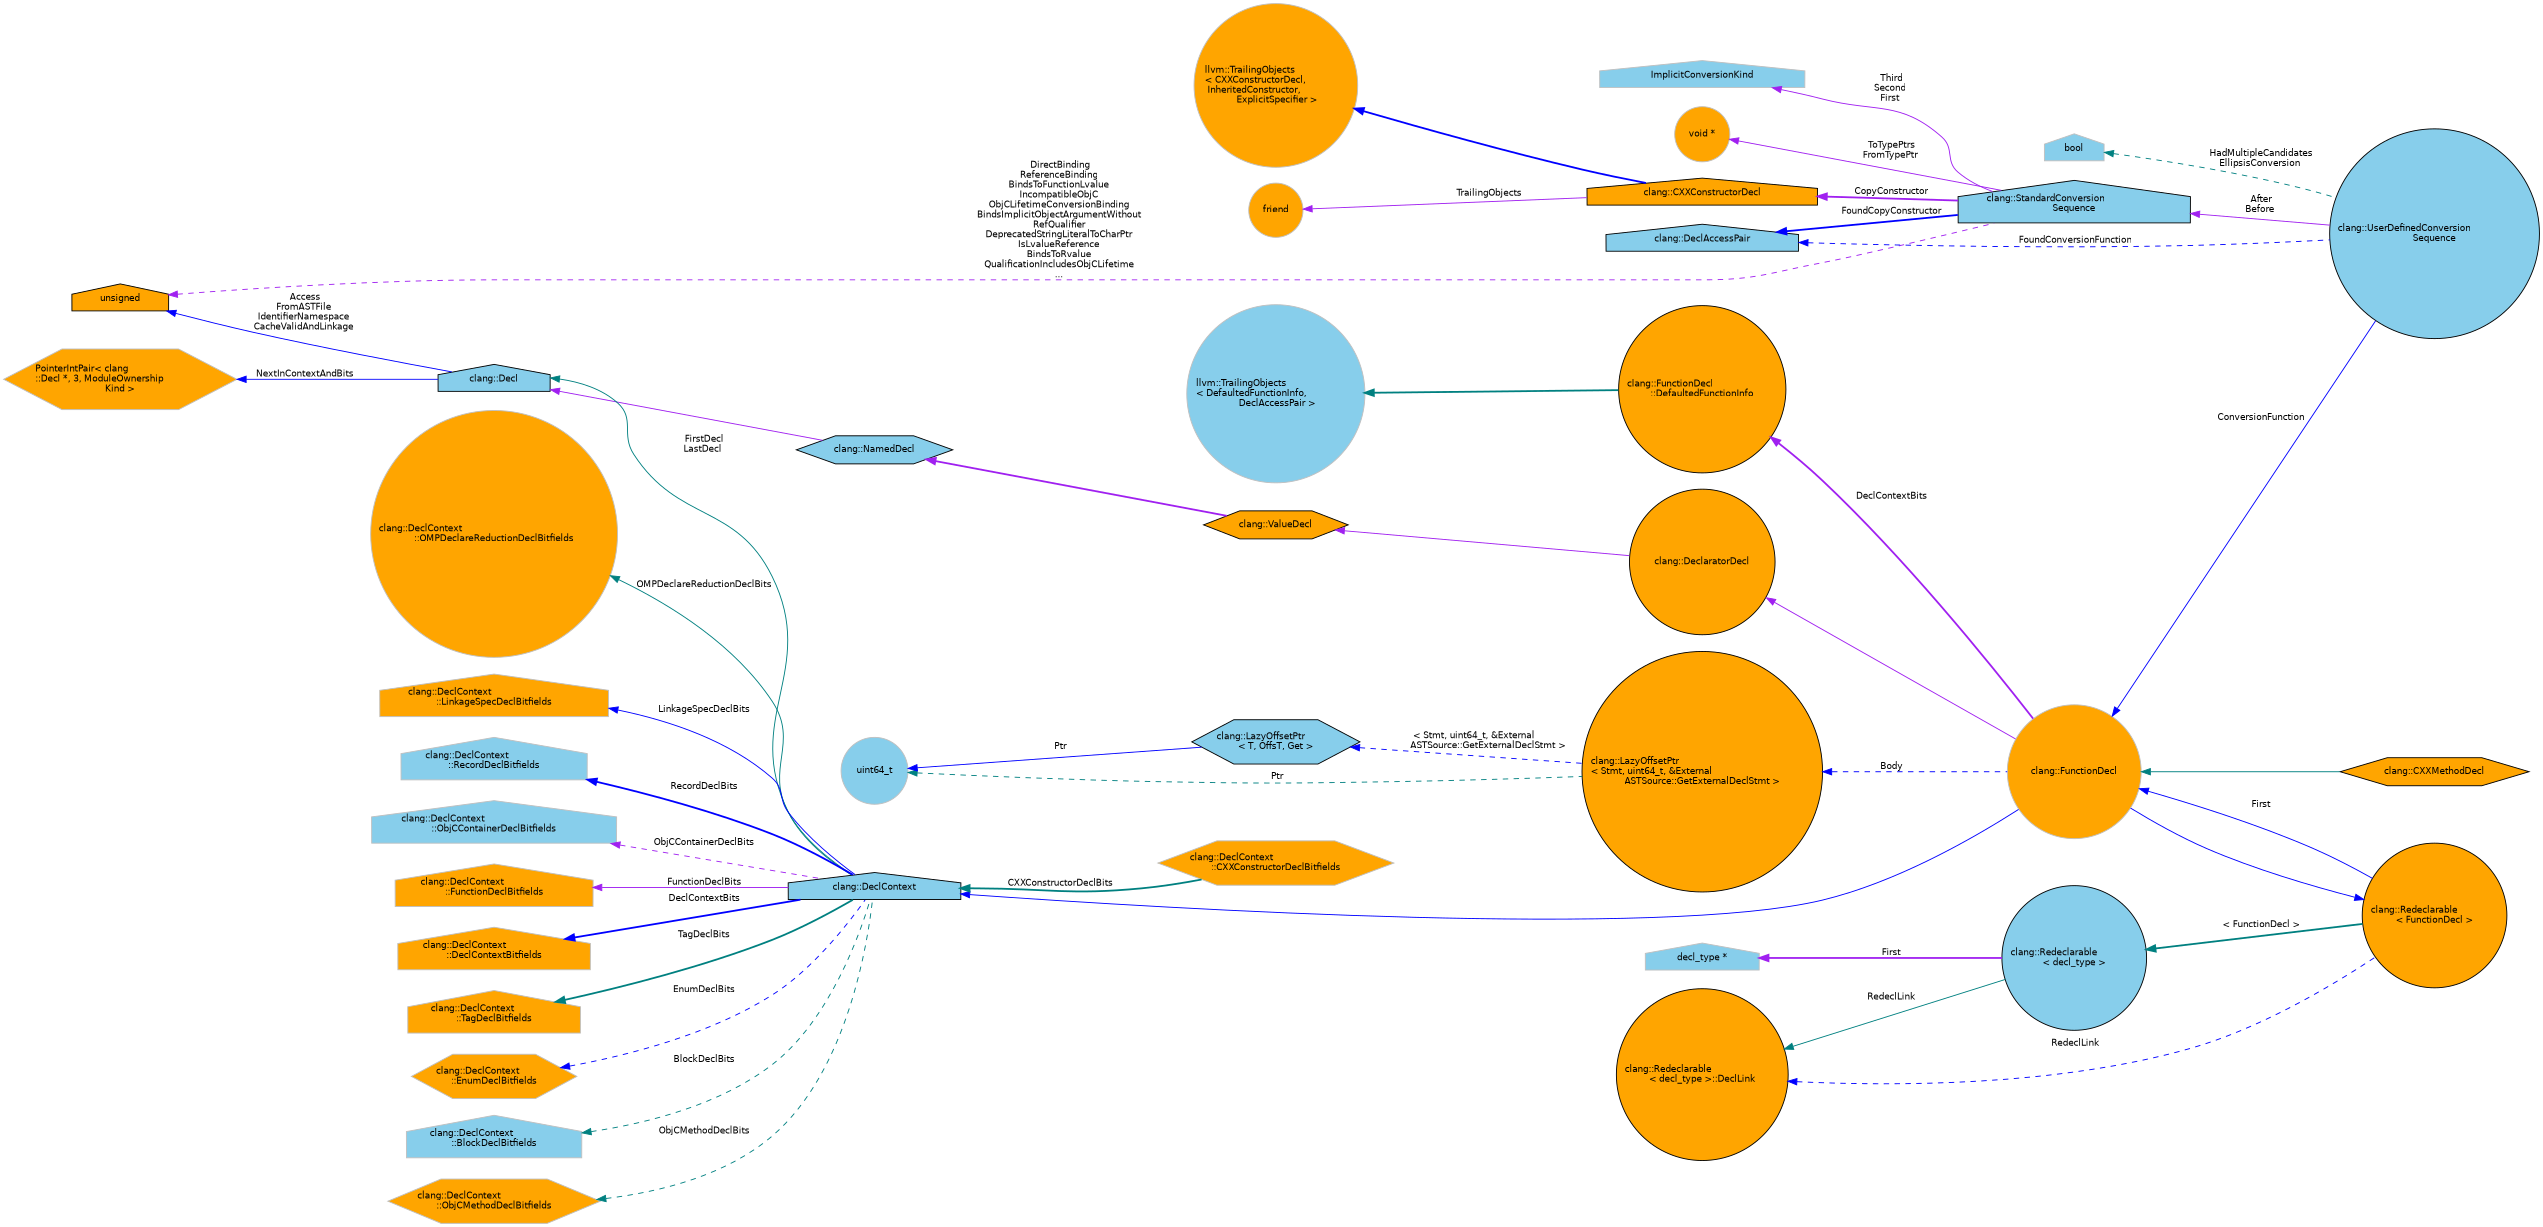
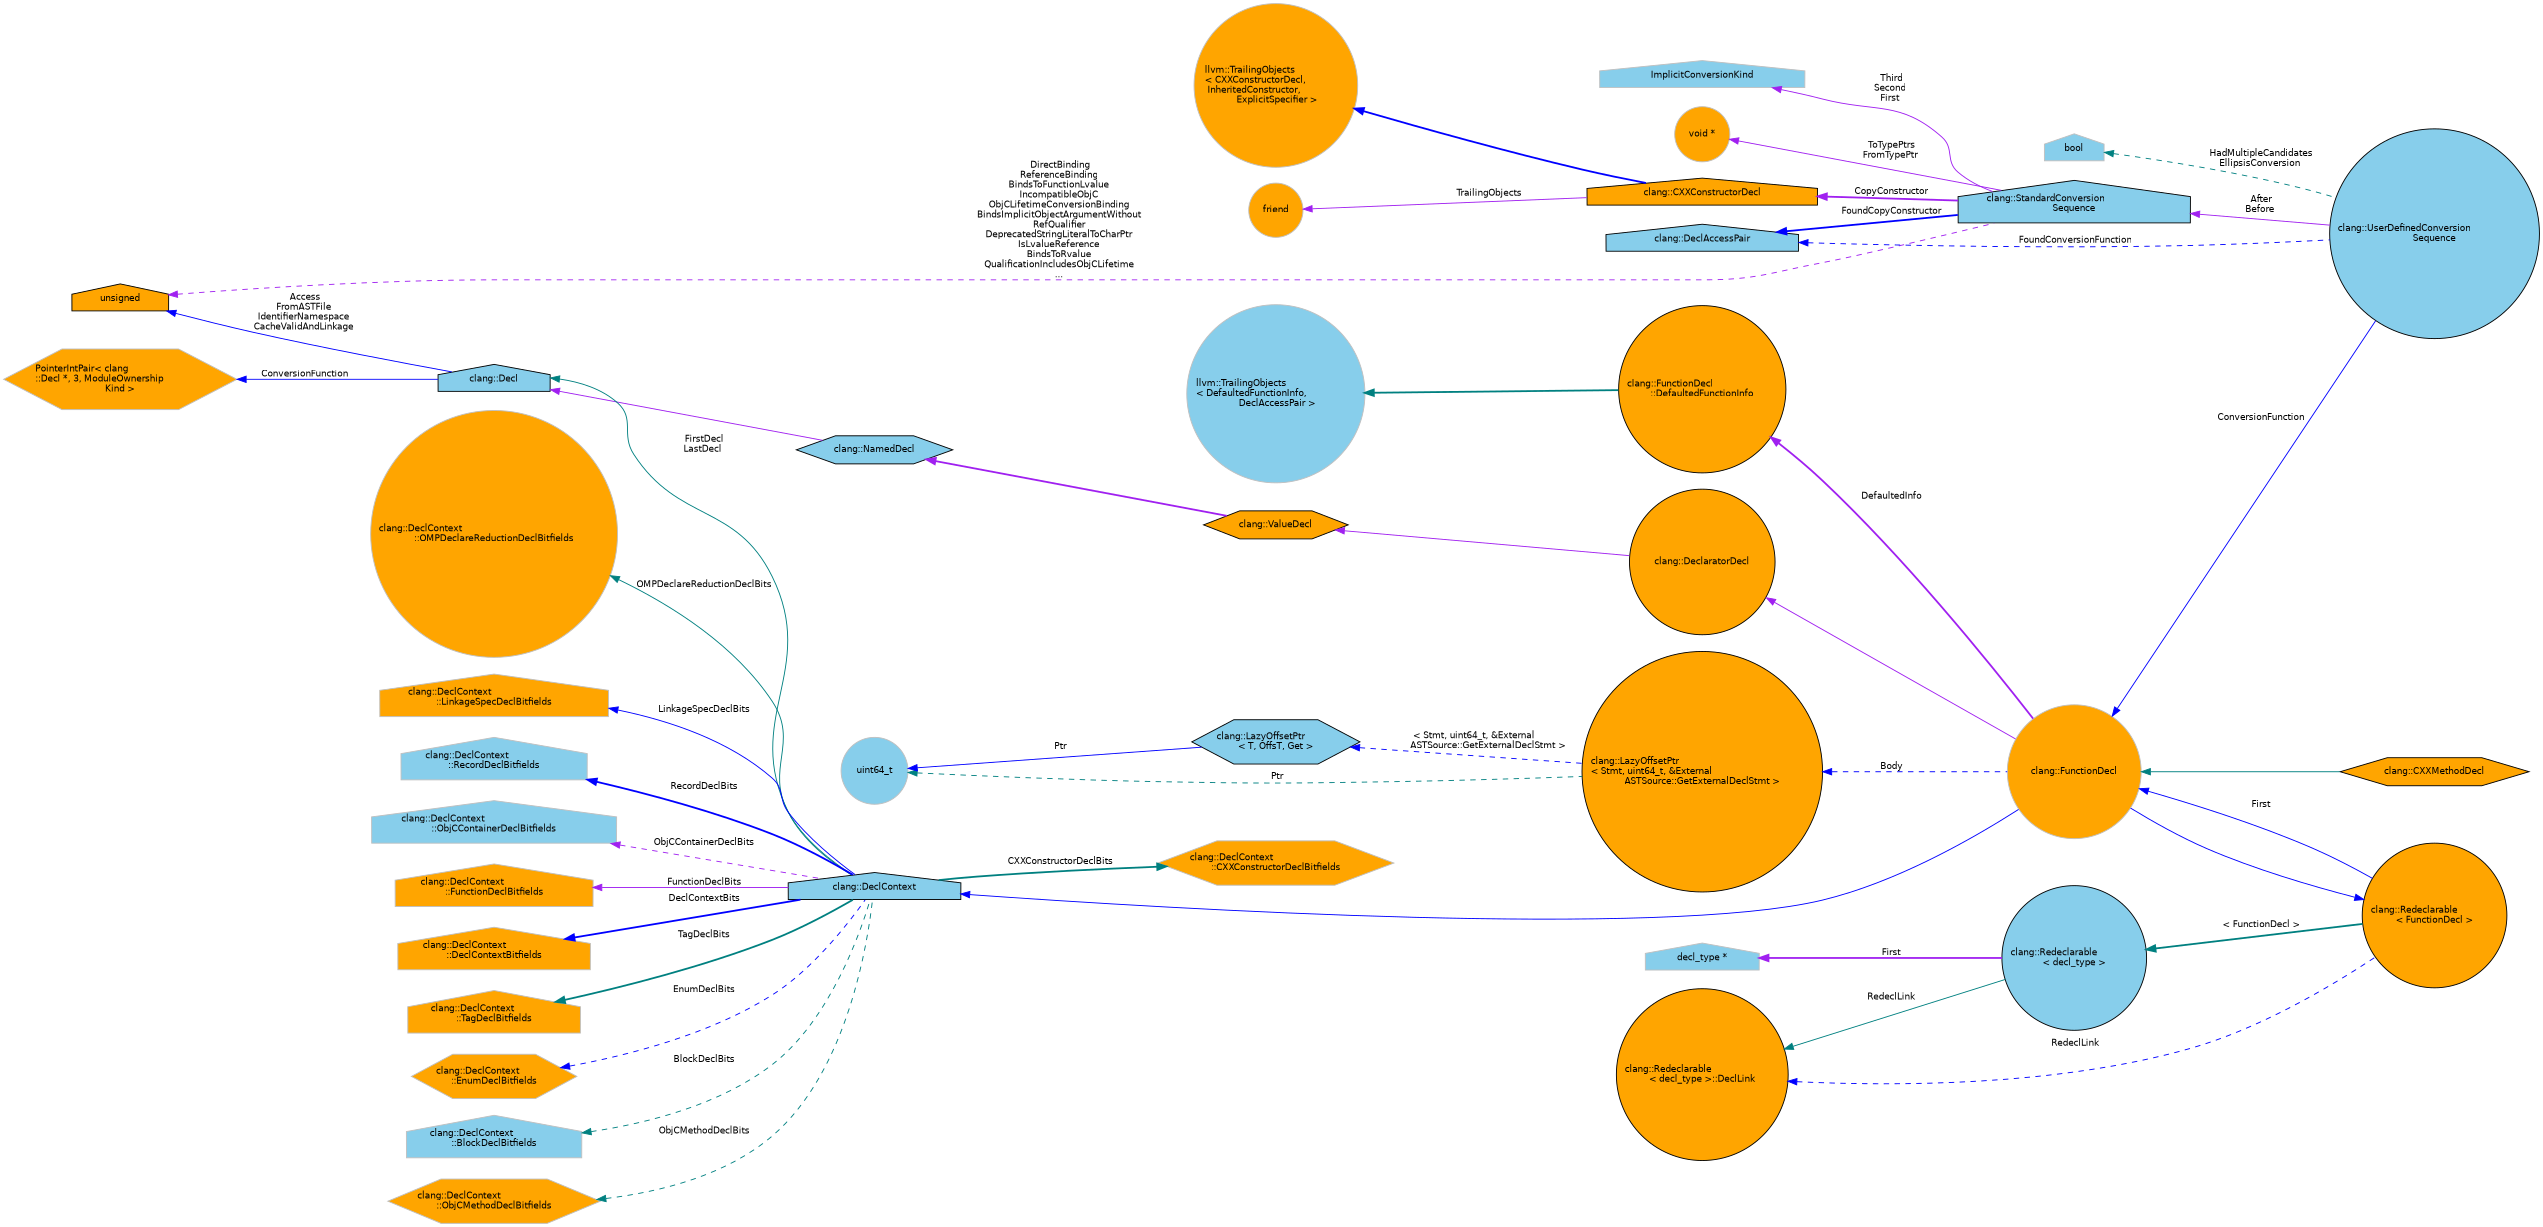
(304, 374) -> (304, 374)
(1890, 496) -> (1890, 496)
(1086, 891) -> (1048, 872)
